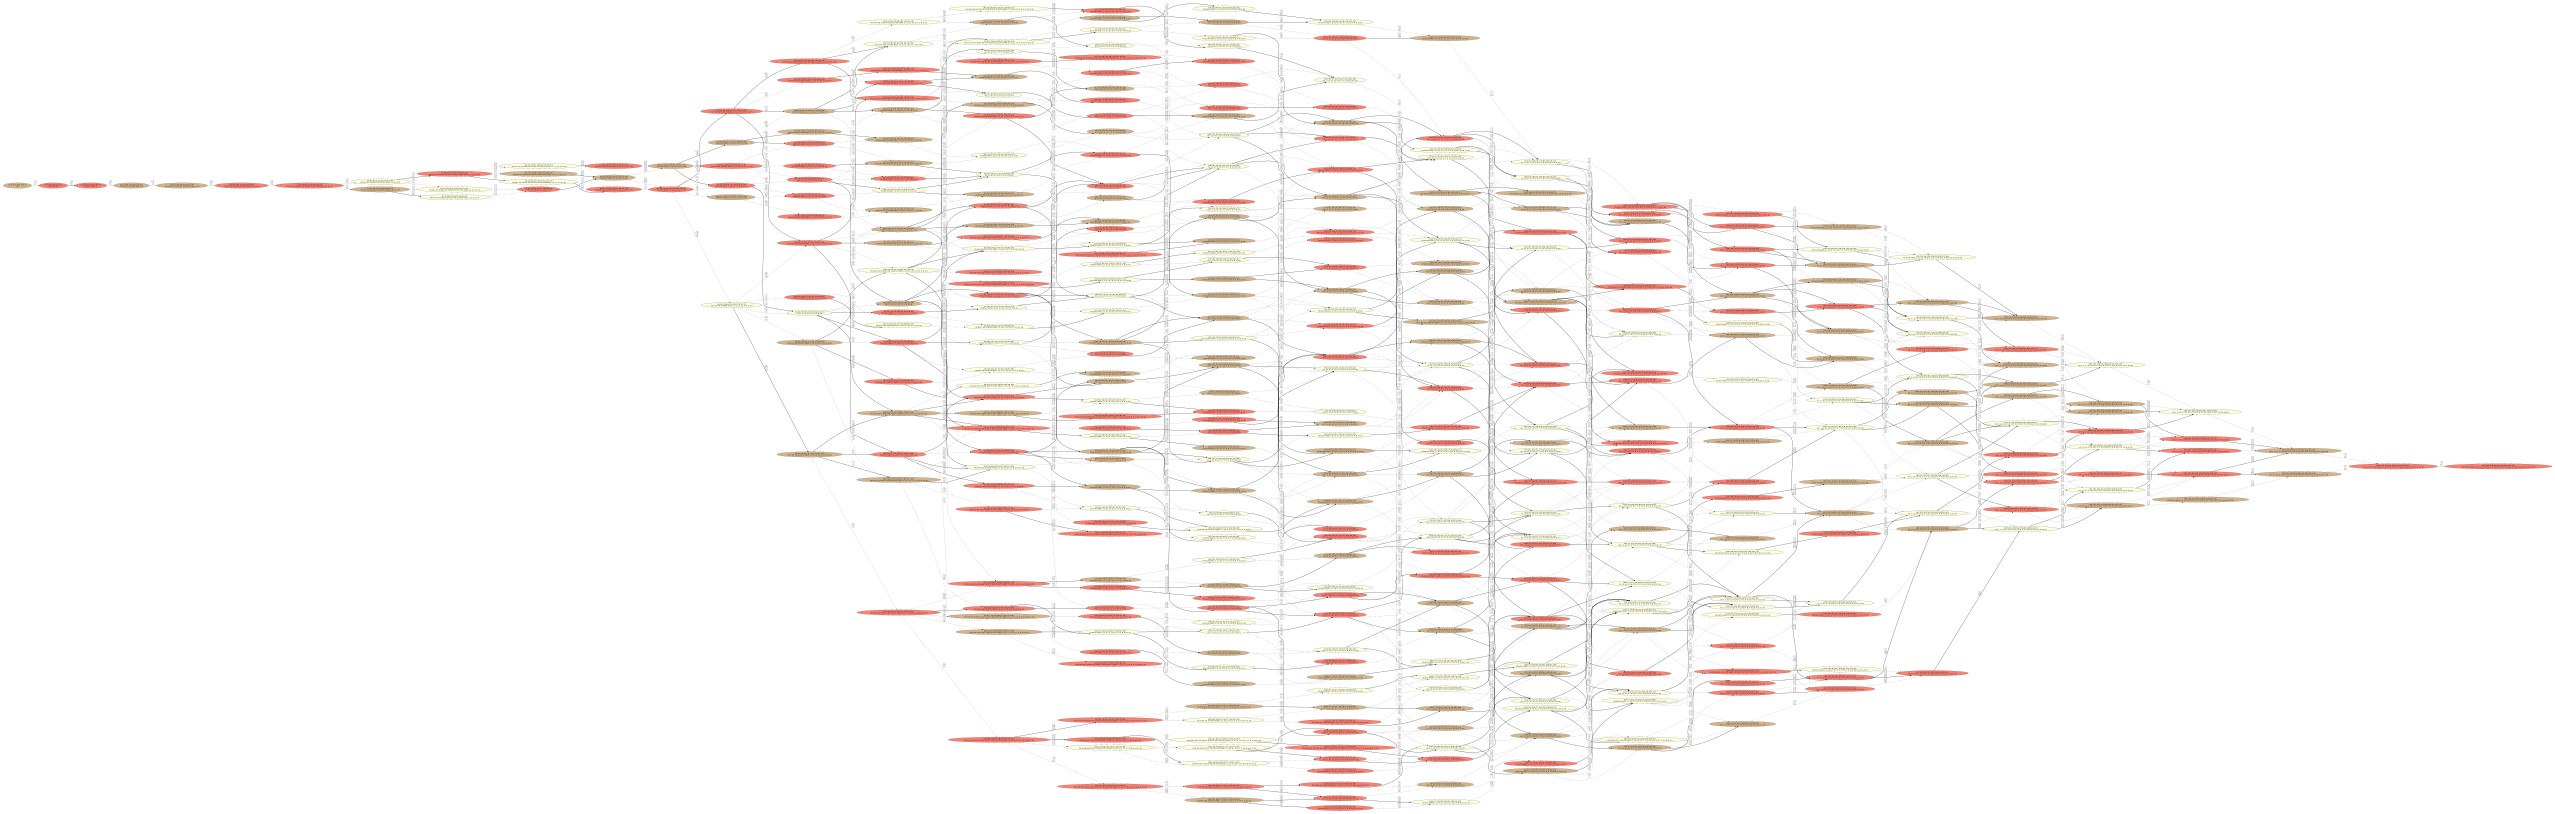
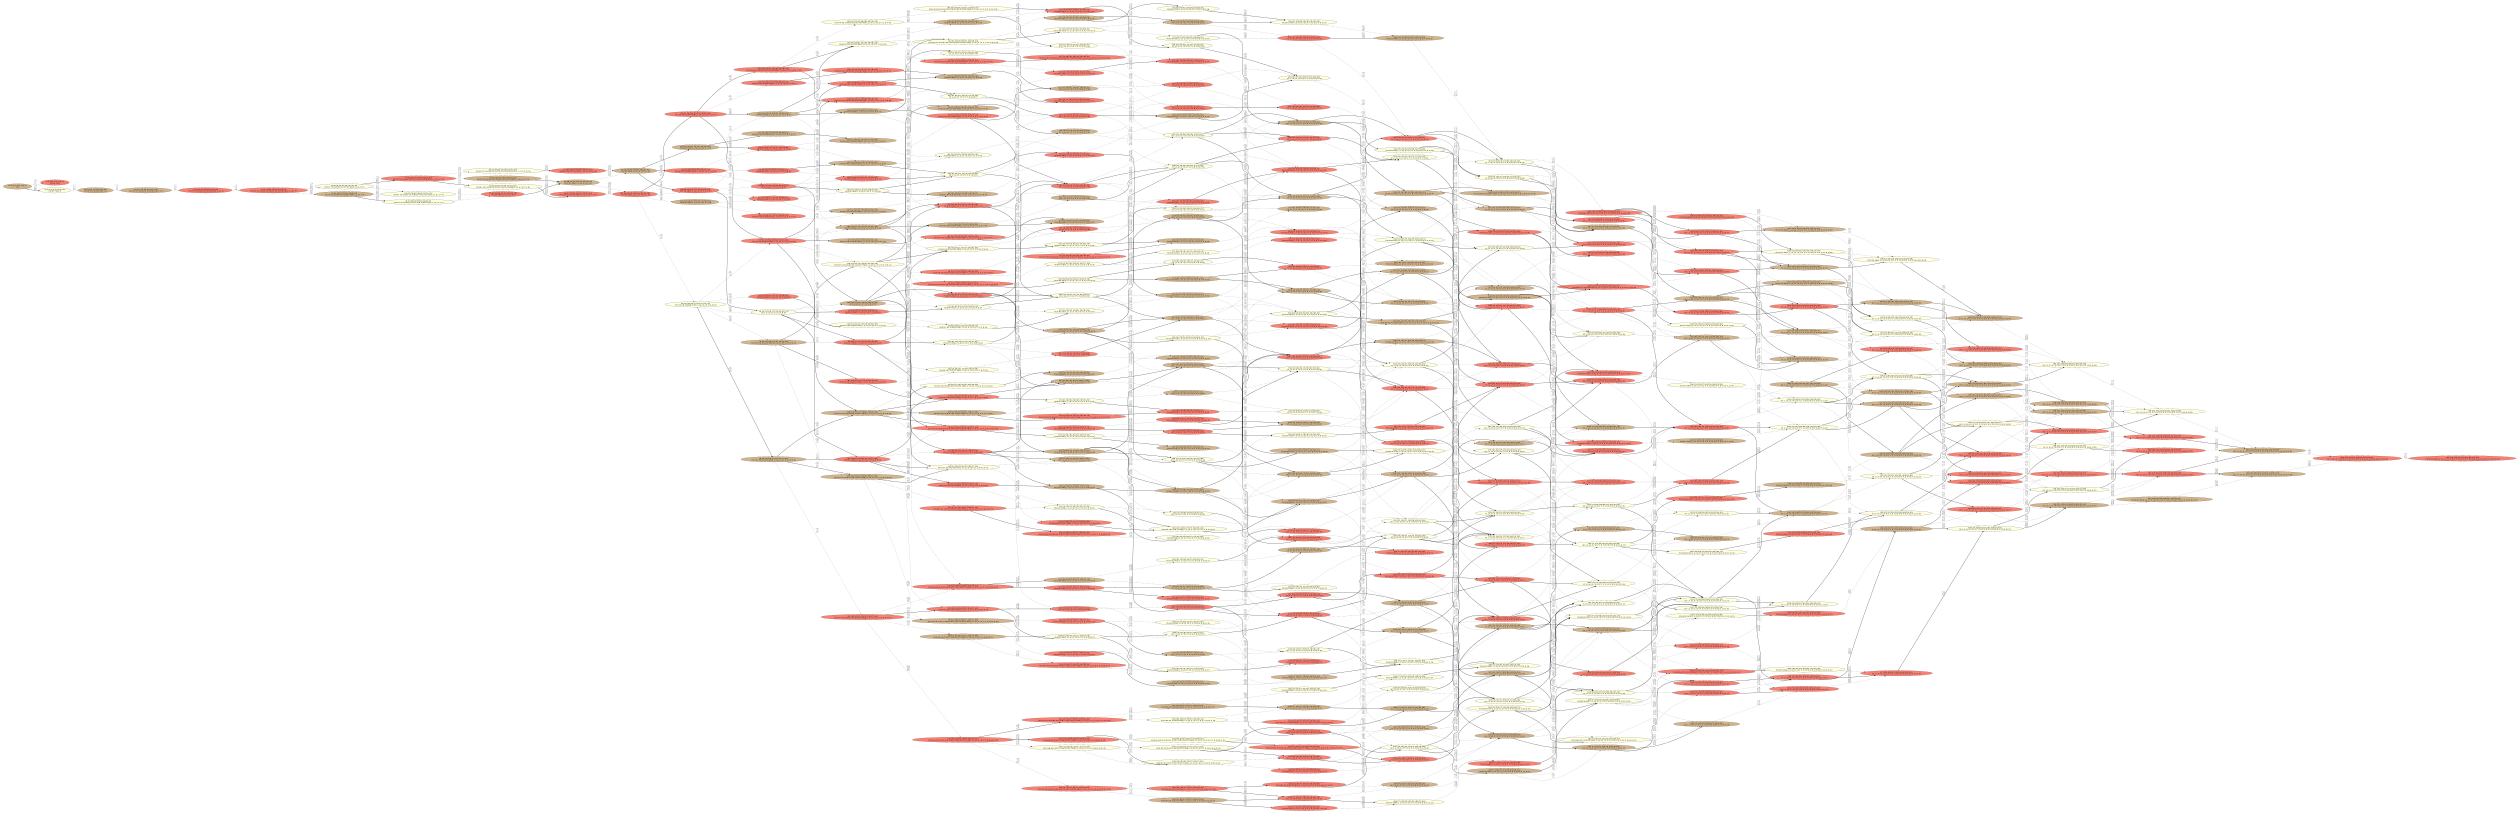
(71, 186) -> (32, 190)
(91, 186) -> (55, 190)
